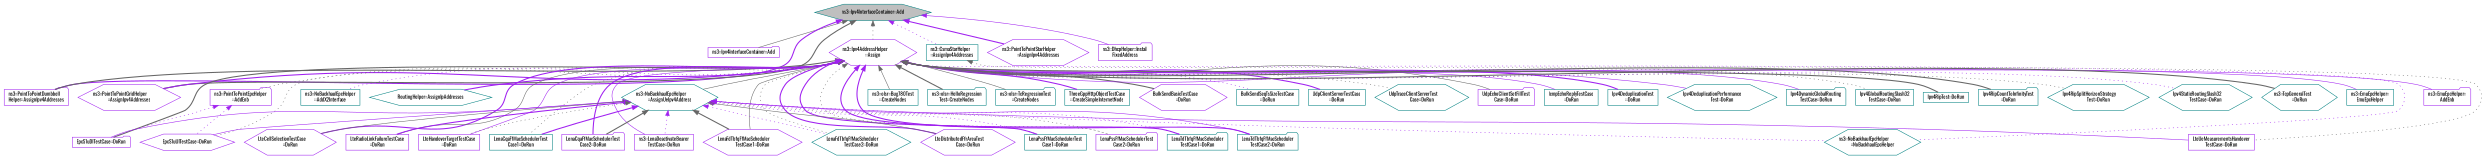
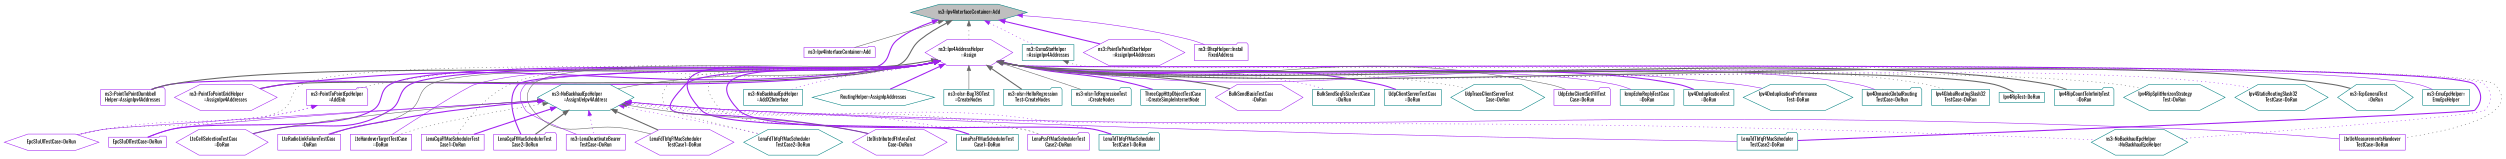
(466, 67) -> (380, 99)
(2447, 97) -> none
(521, 142) -> (453, 142)
